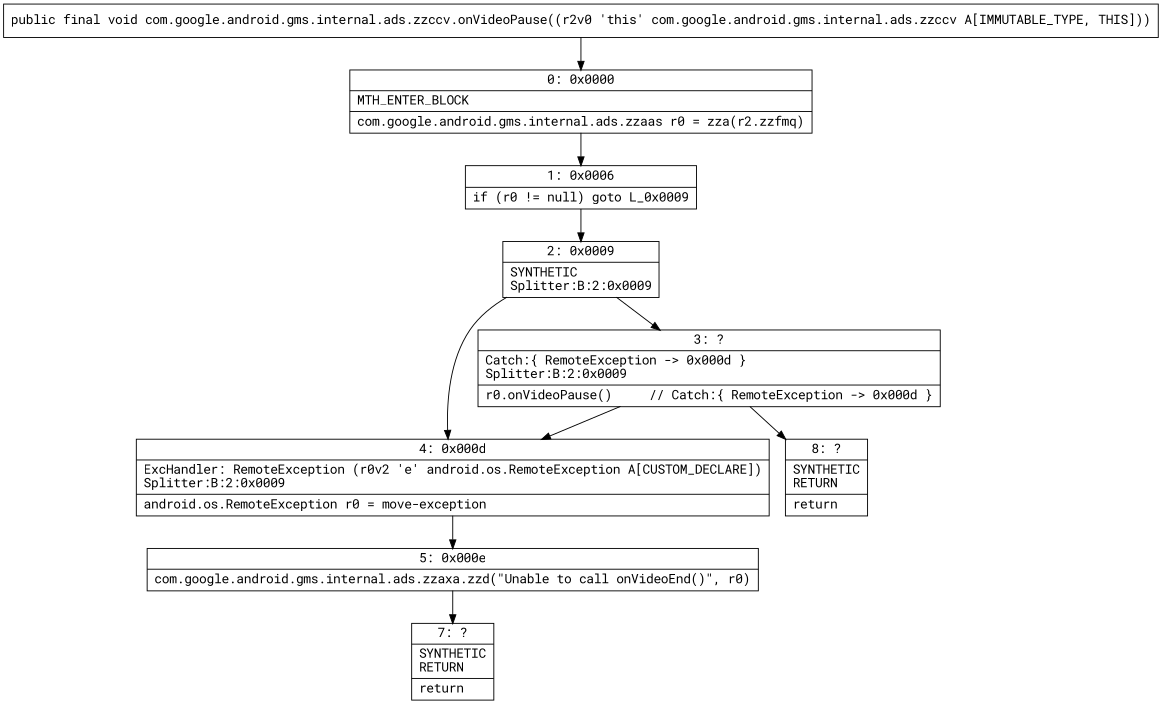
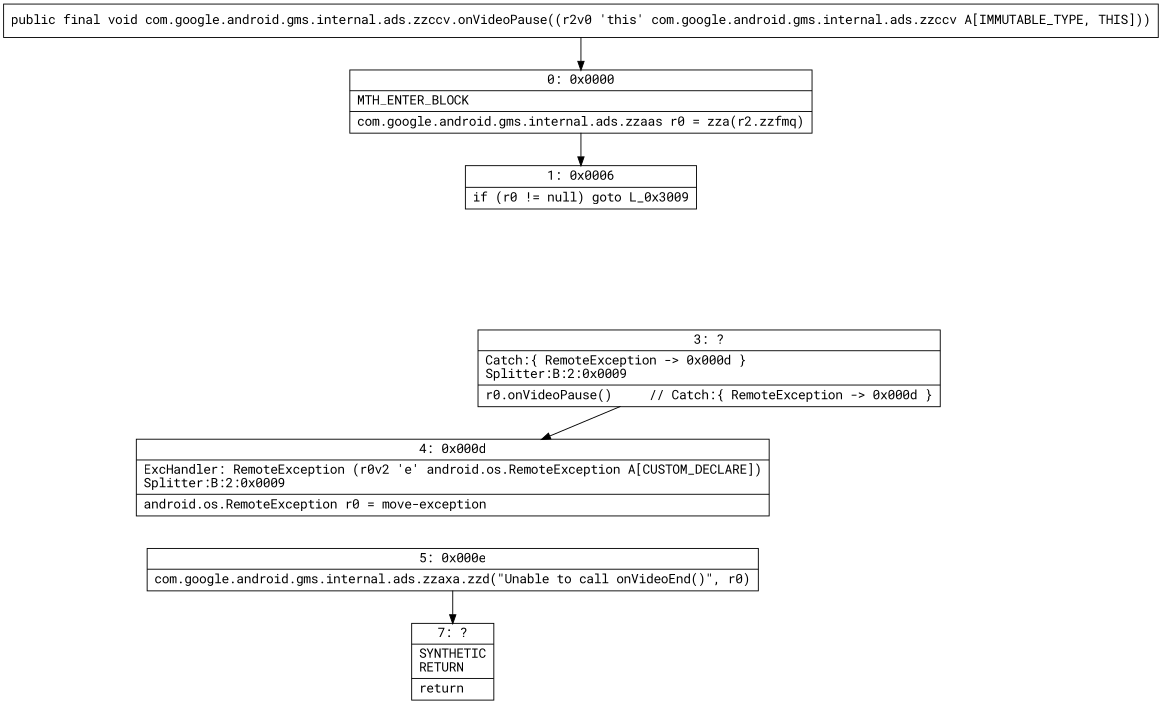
(581, 198) -> (581, 198)
(581, 269) -> none
(826, 478) -> none
(453, 528) -> none
